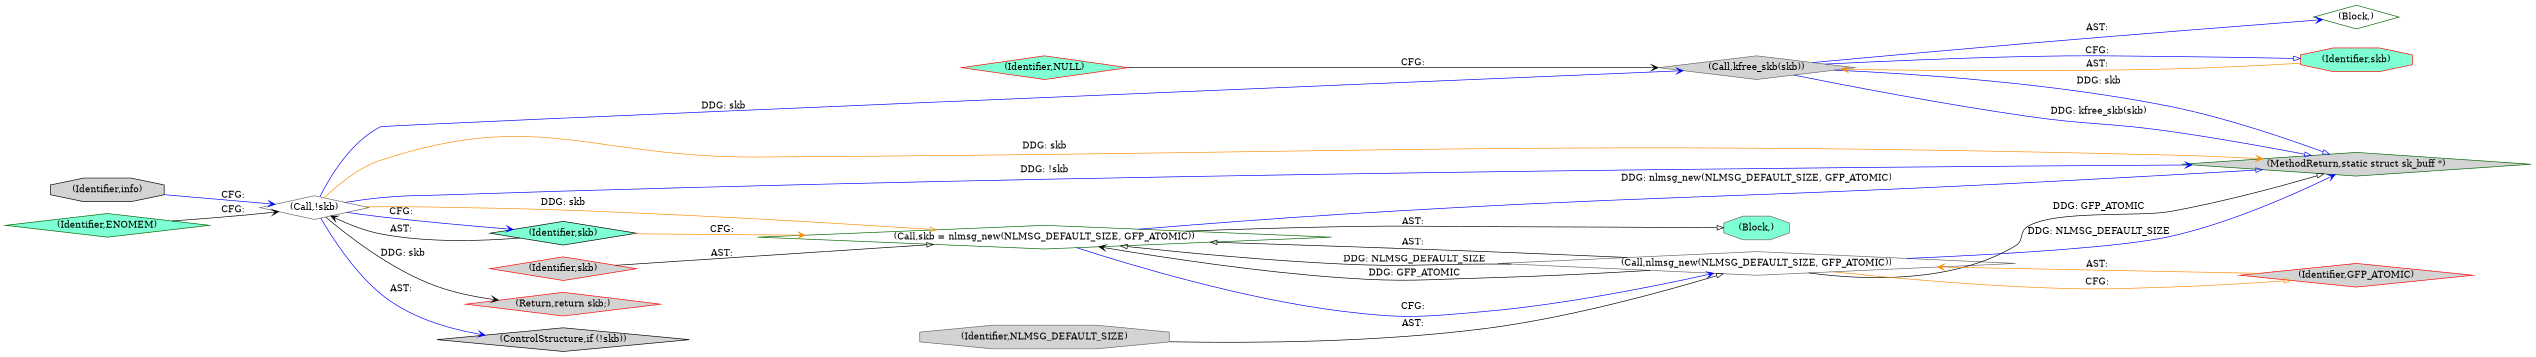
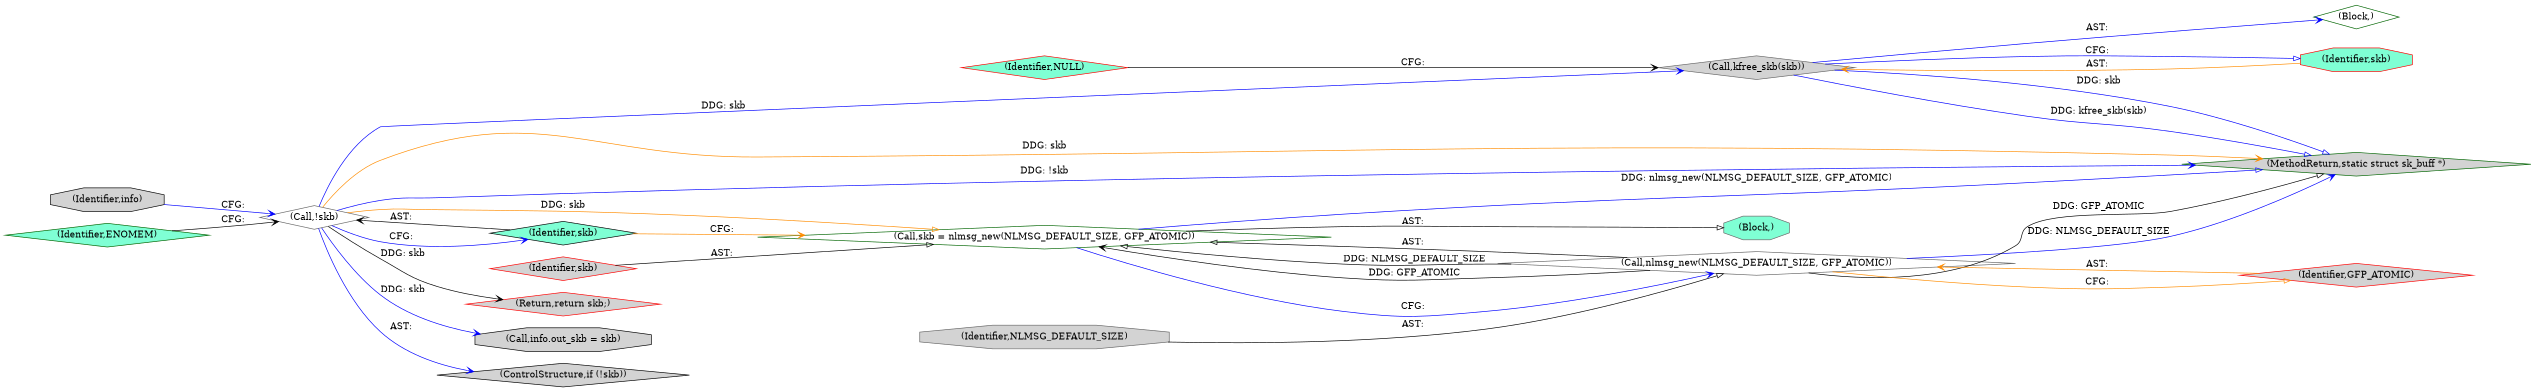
none -> (563, 340)
